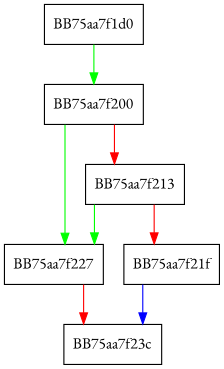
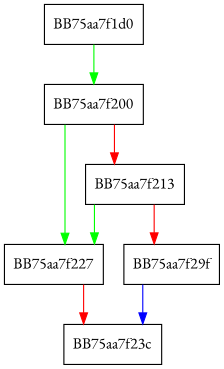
(172, 264) -> (172, 264)
